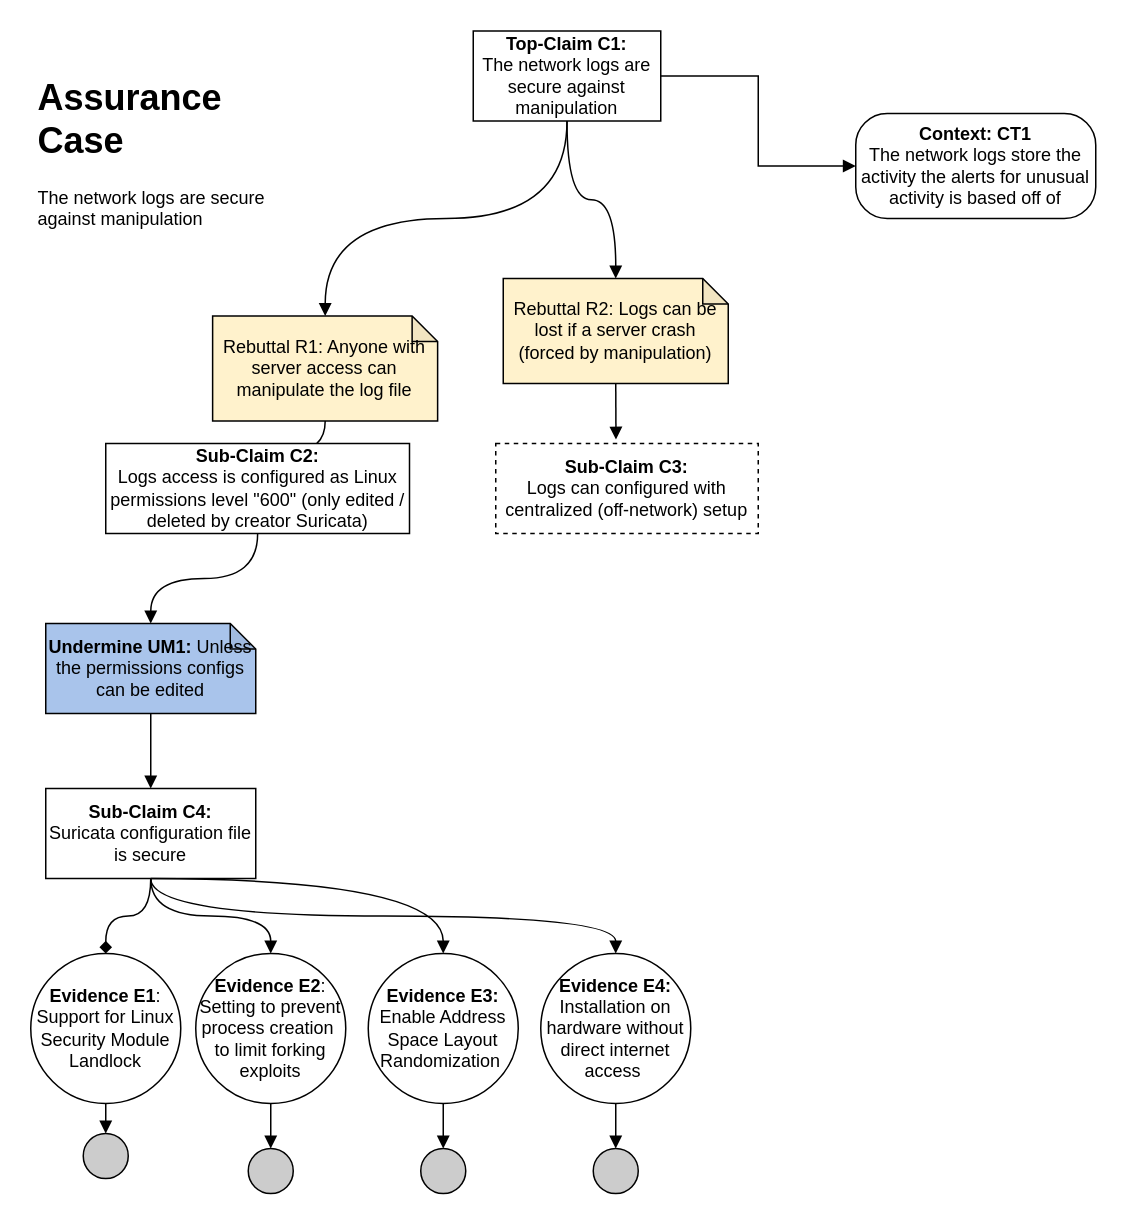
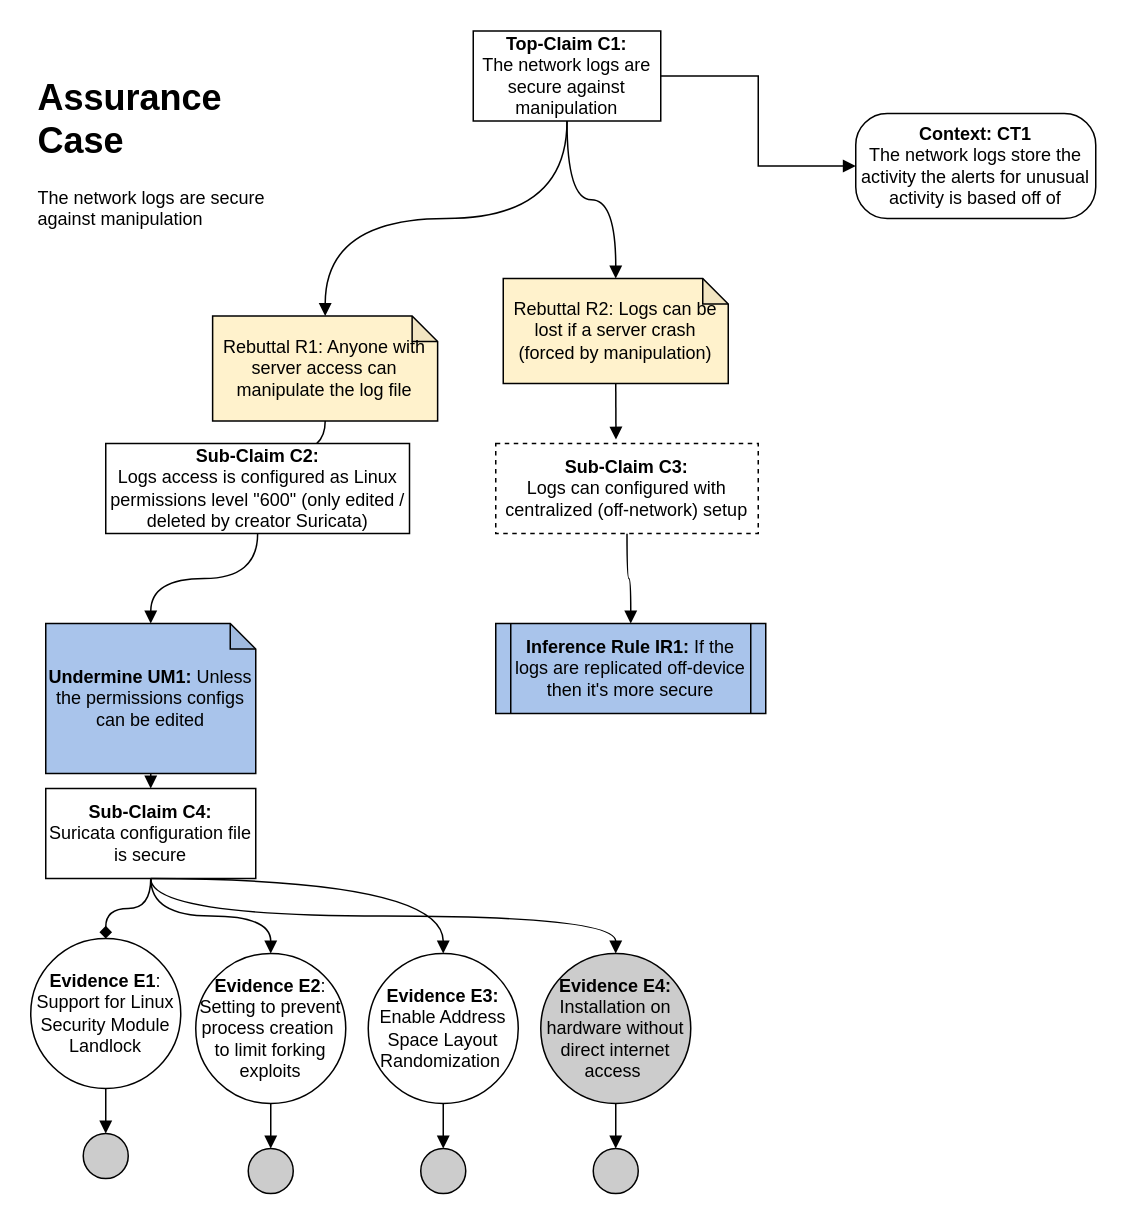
none -> (628, 572)
(151, 668) -> (151, 698)
none -> (631, 668)
(106, 1028) -> (106, 1013)
(616, 1028) -> (616, 1028)
